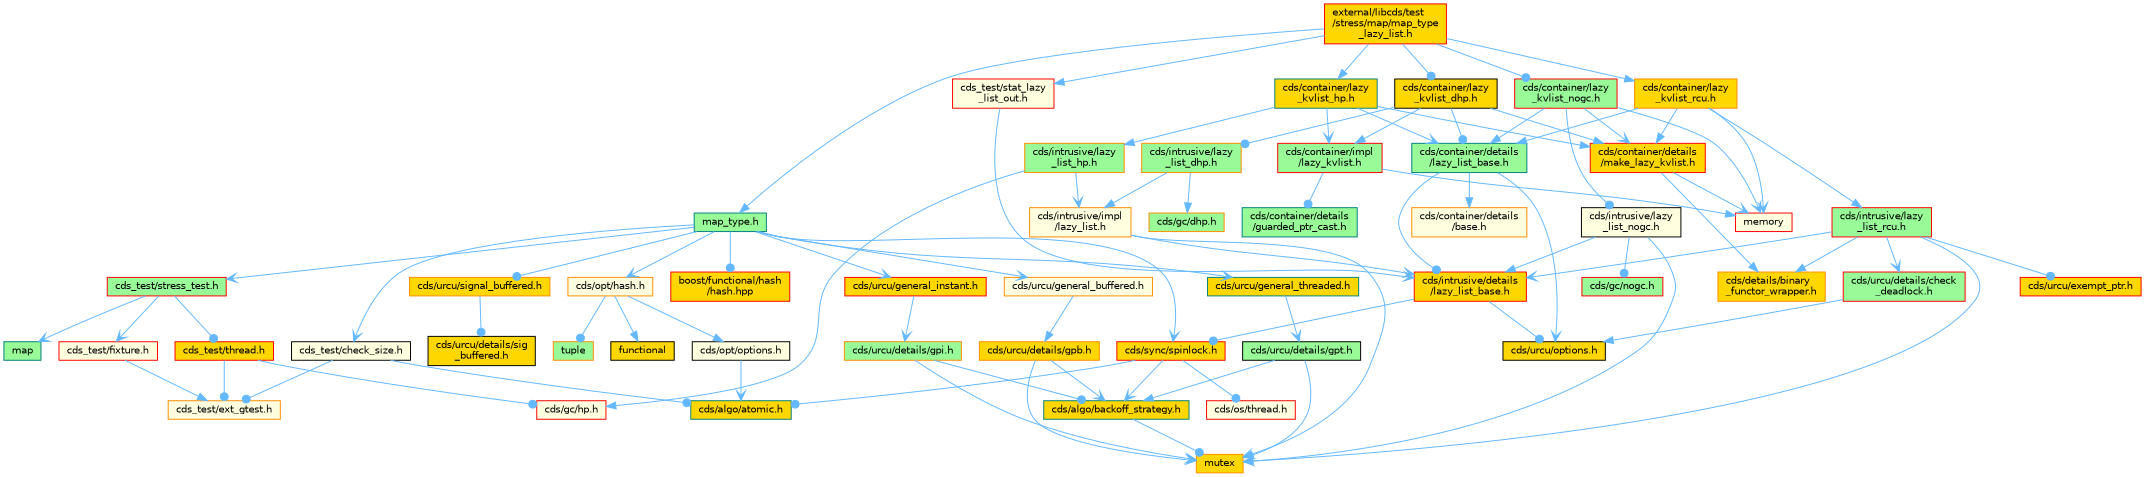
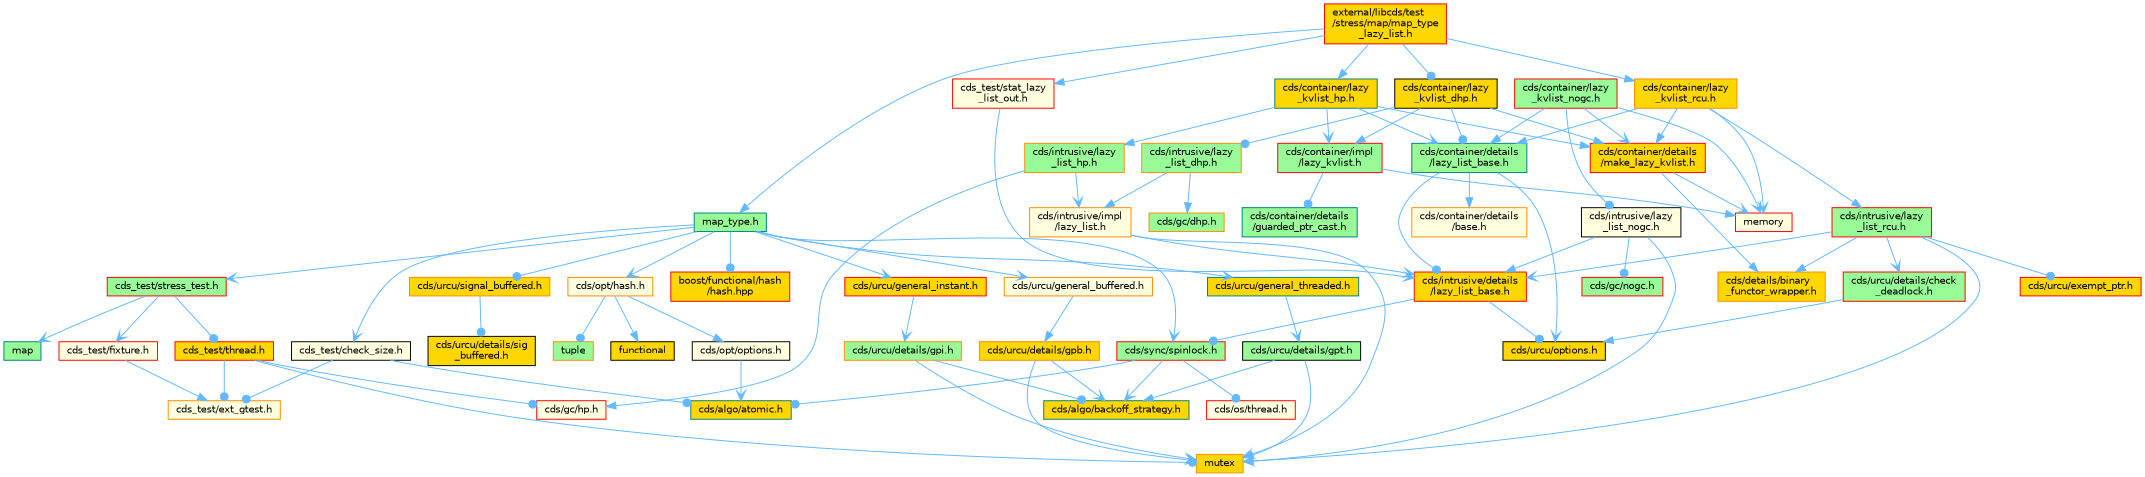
(1479, 60) -> none
(1171, 351) -> (1171, 351)
(1164, 435) -> (718, 440)
